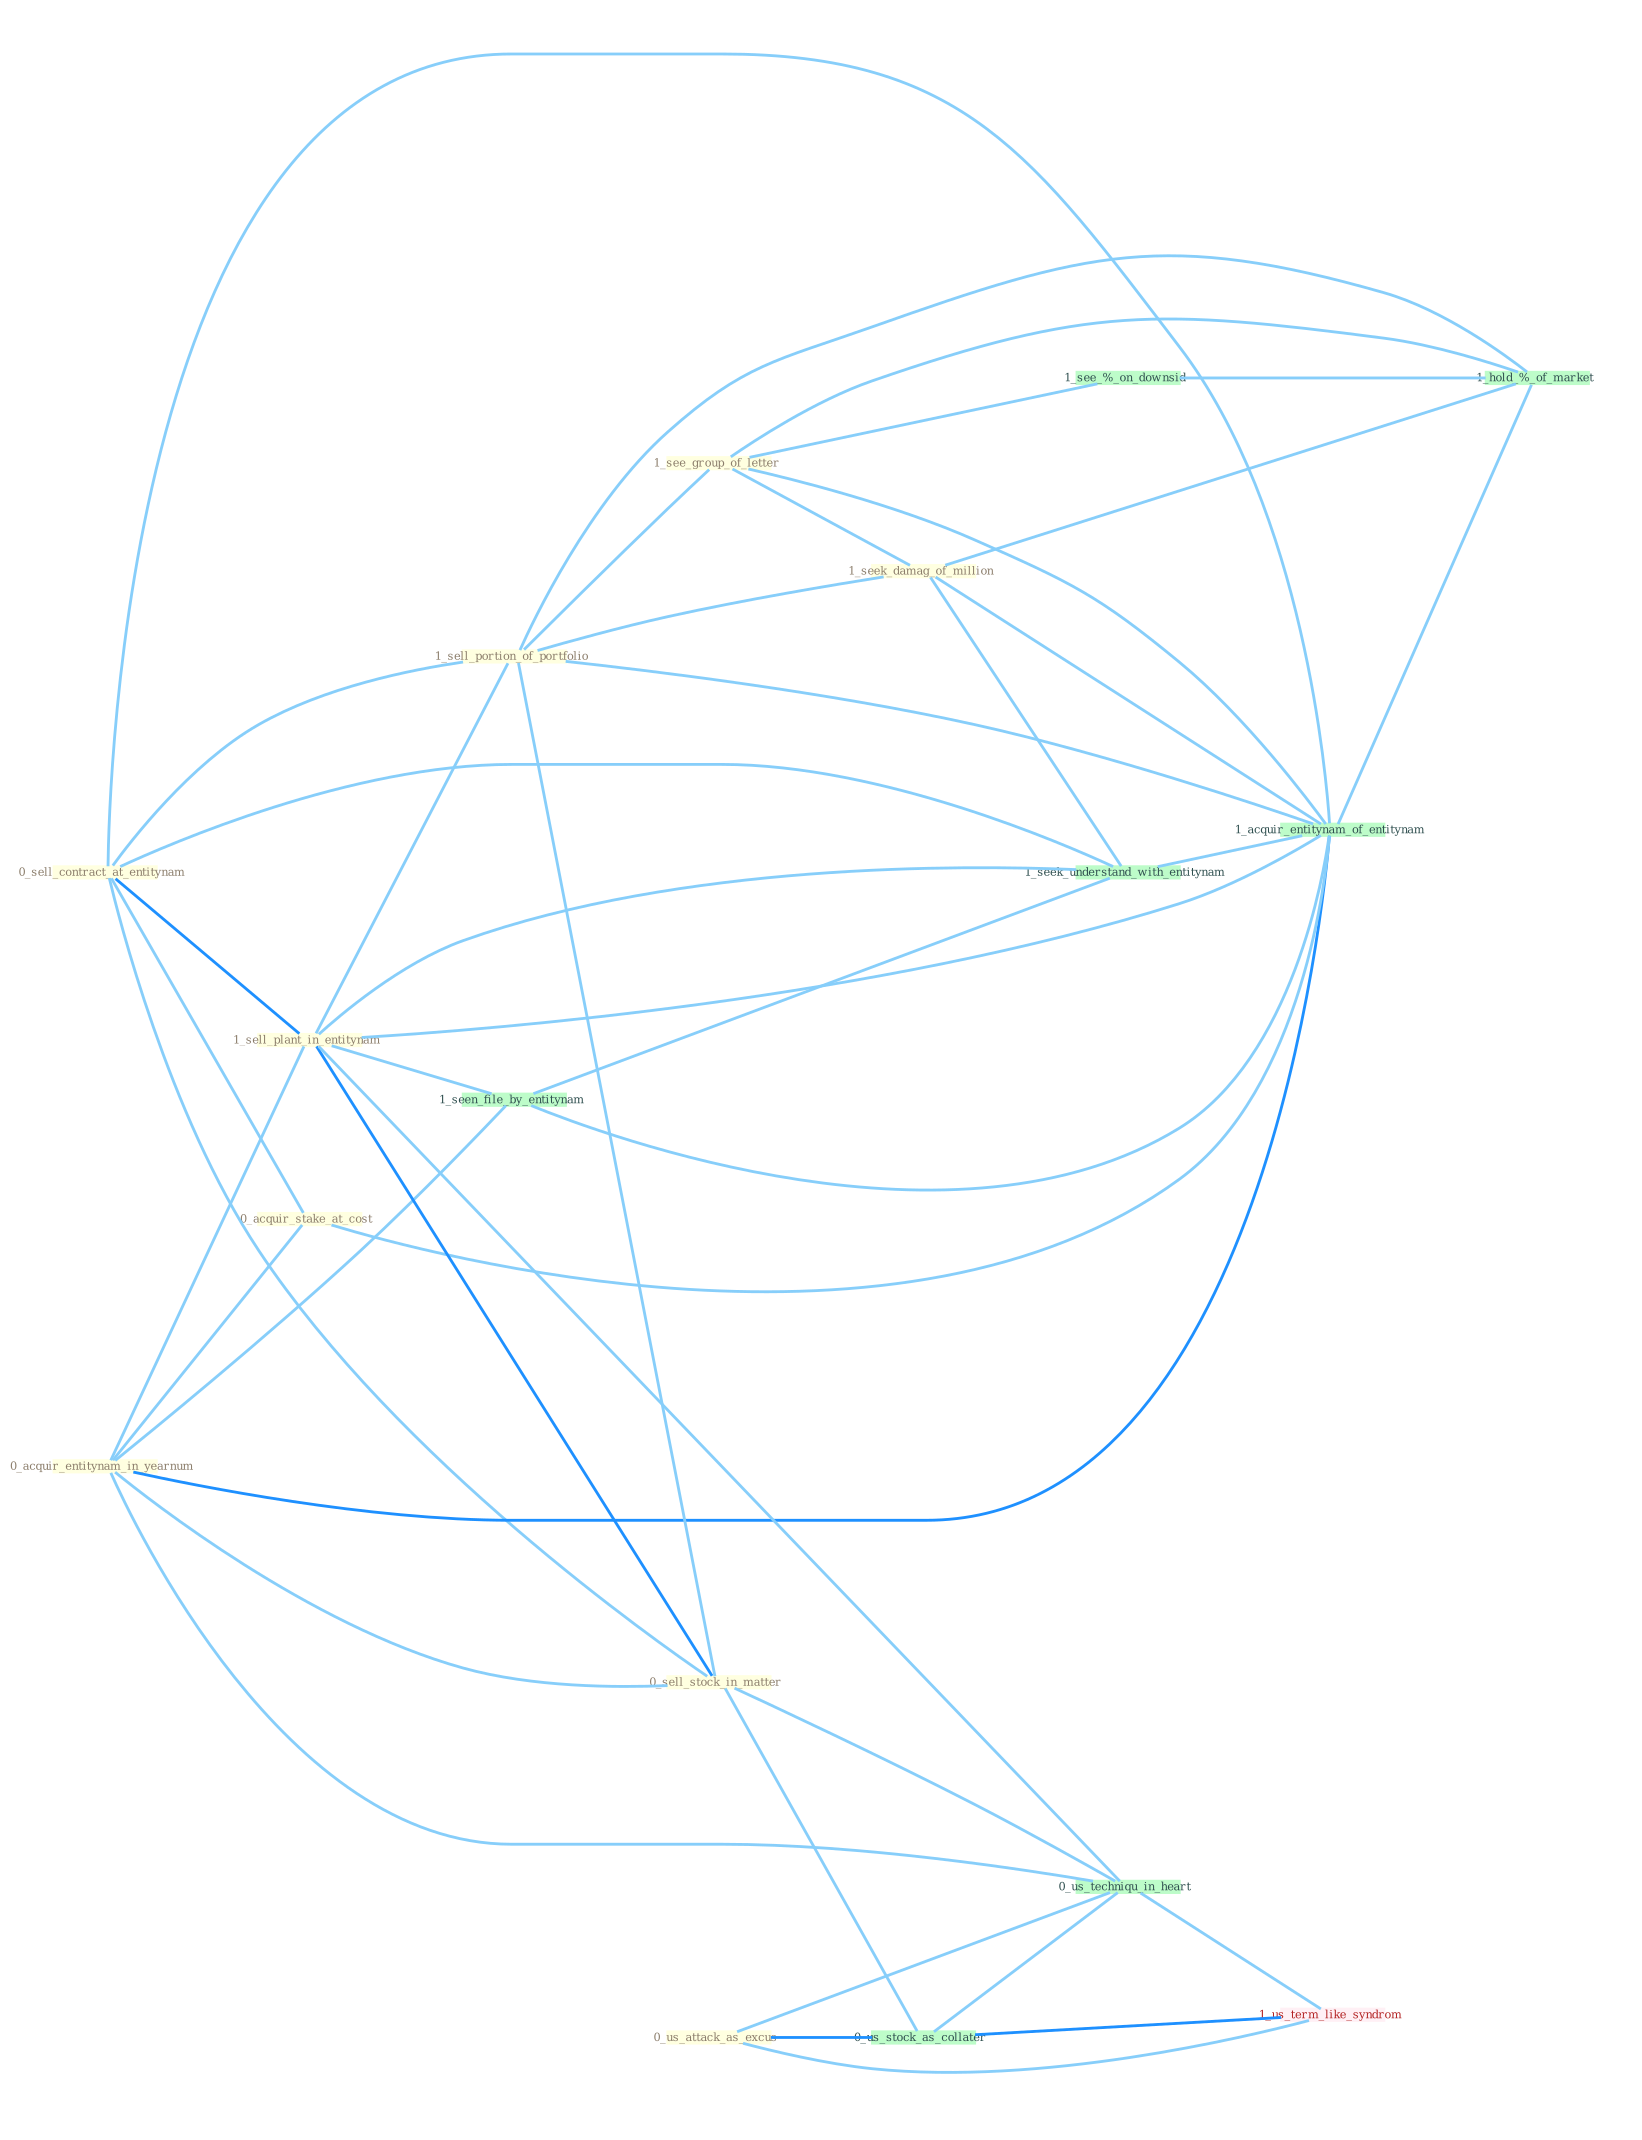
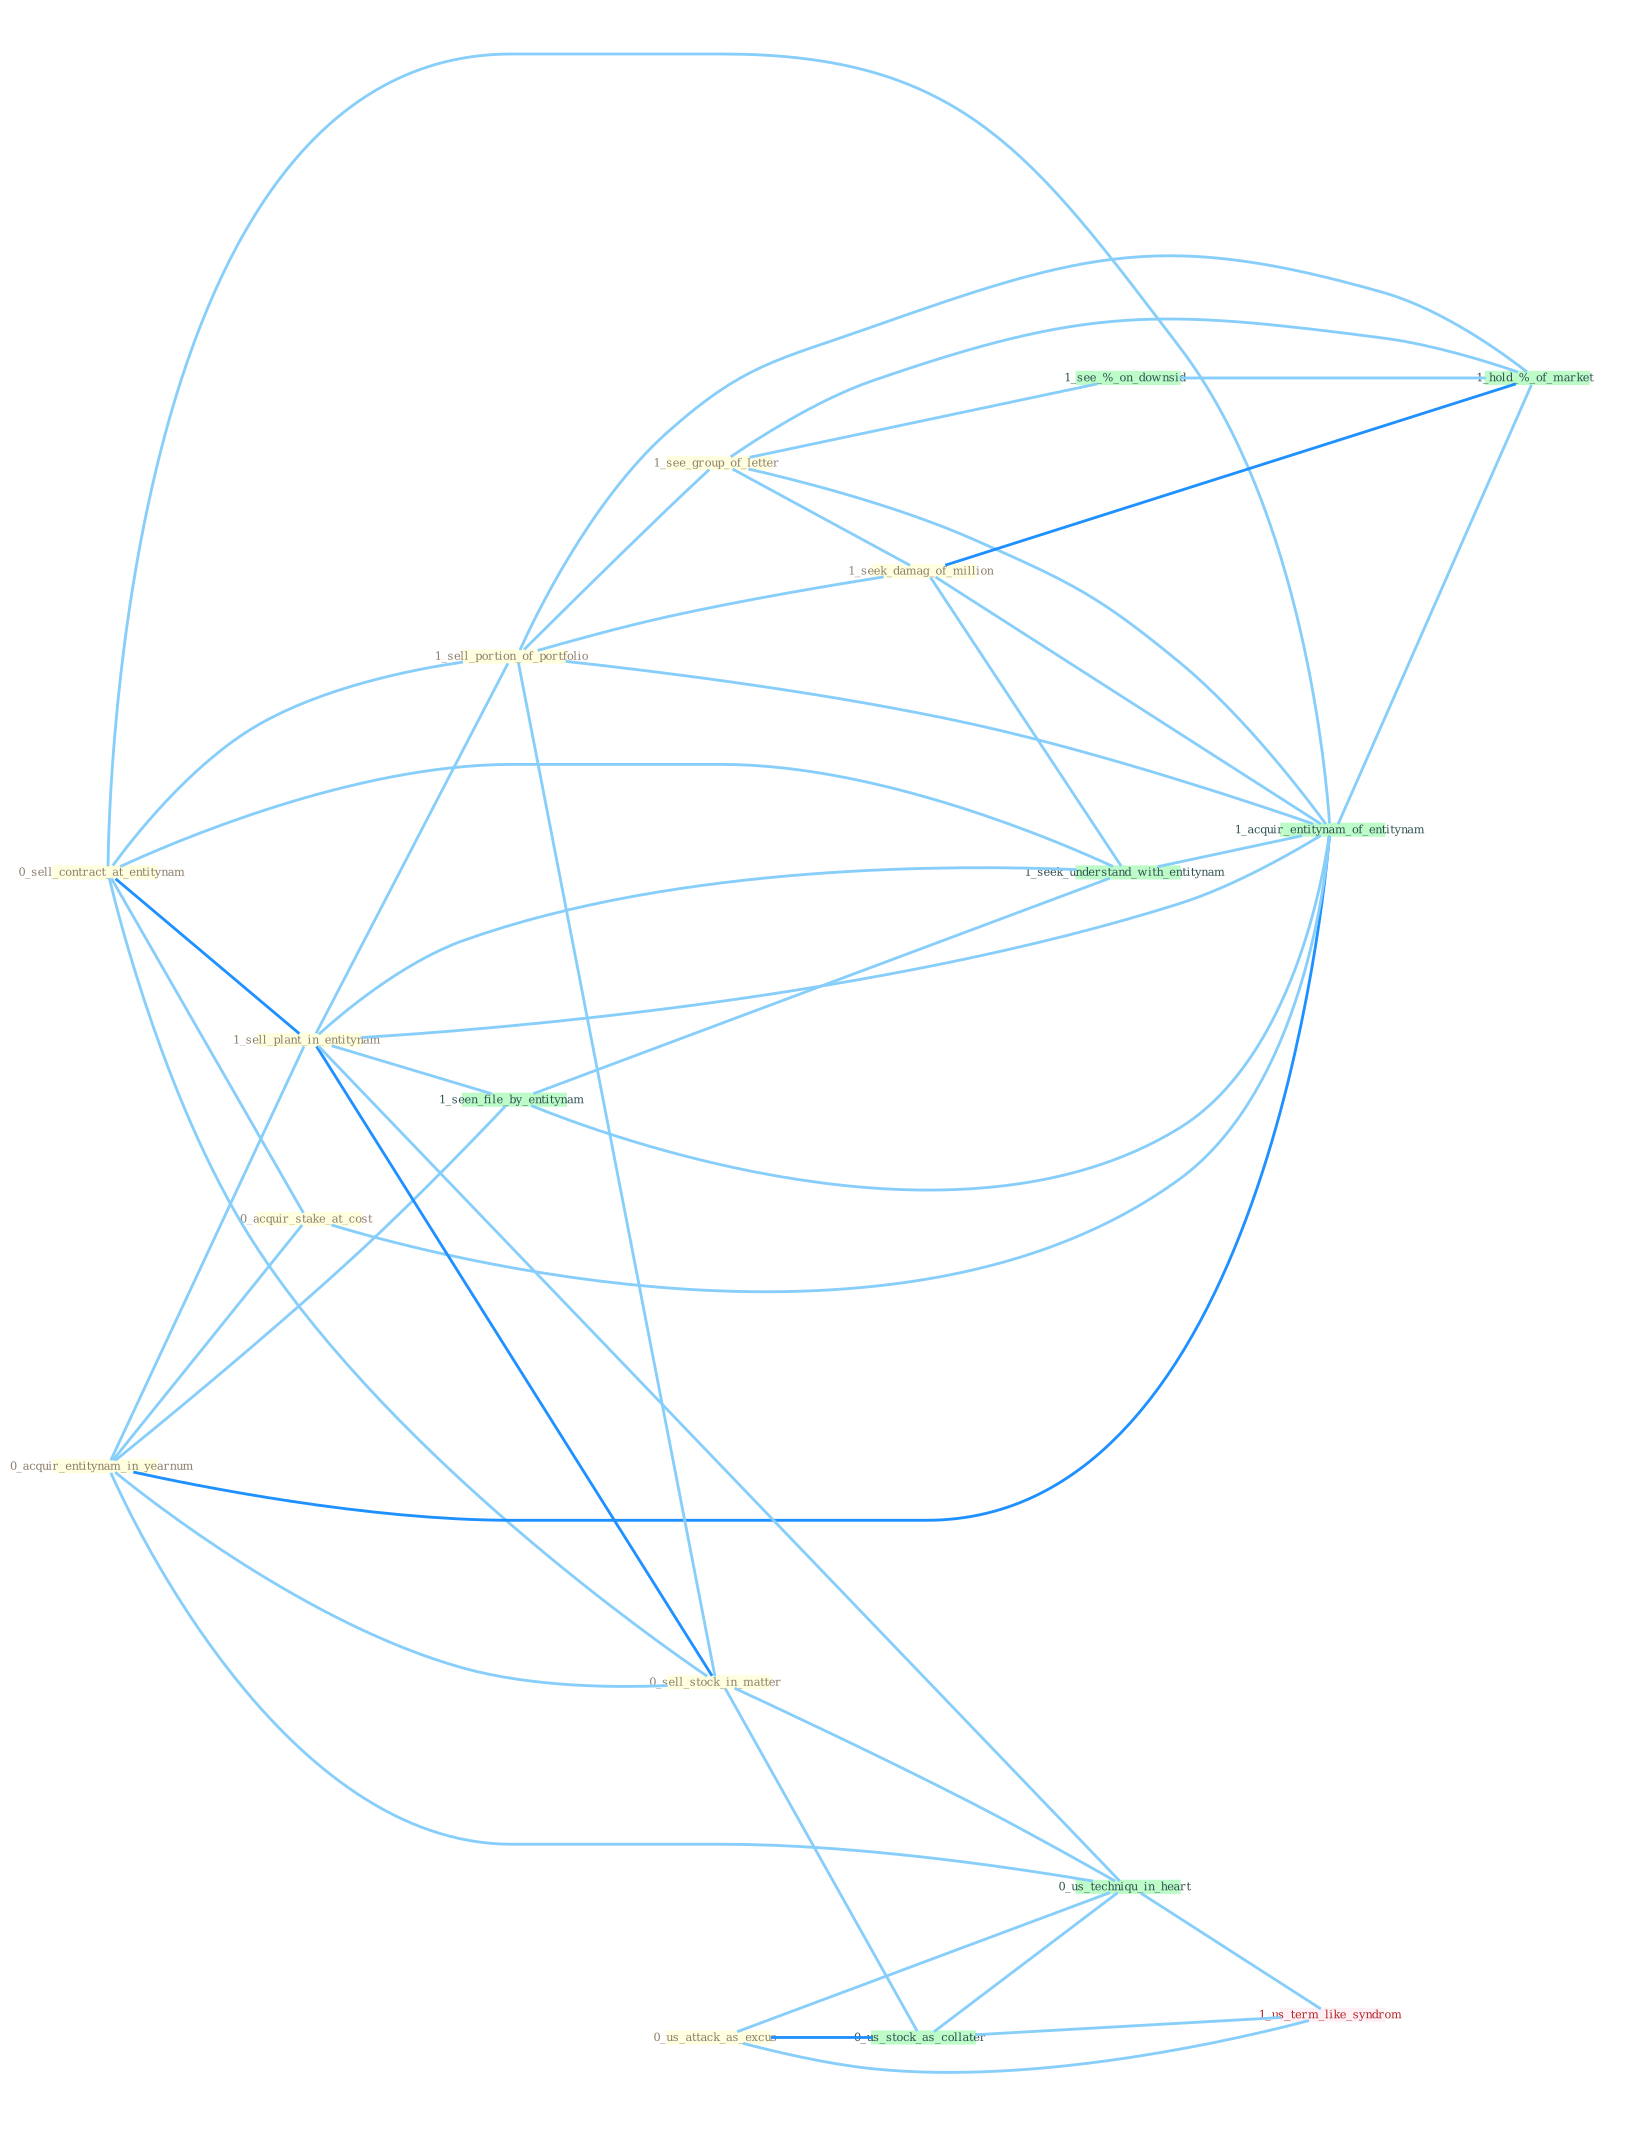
(1231, 475) -> (1231, 475)
(1128, 2026) -> (1128, 2026)
